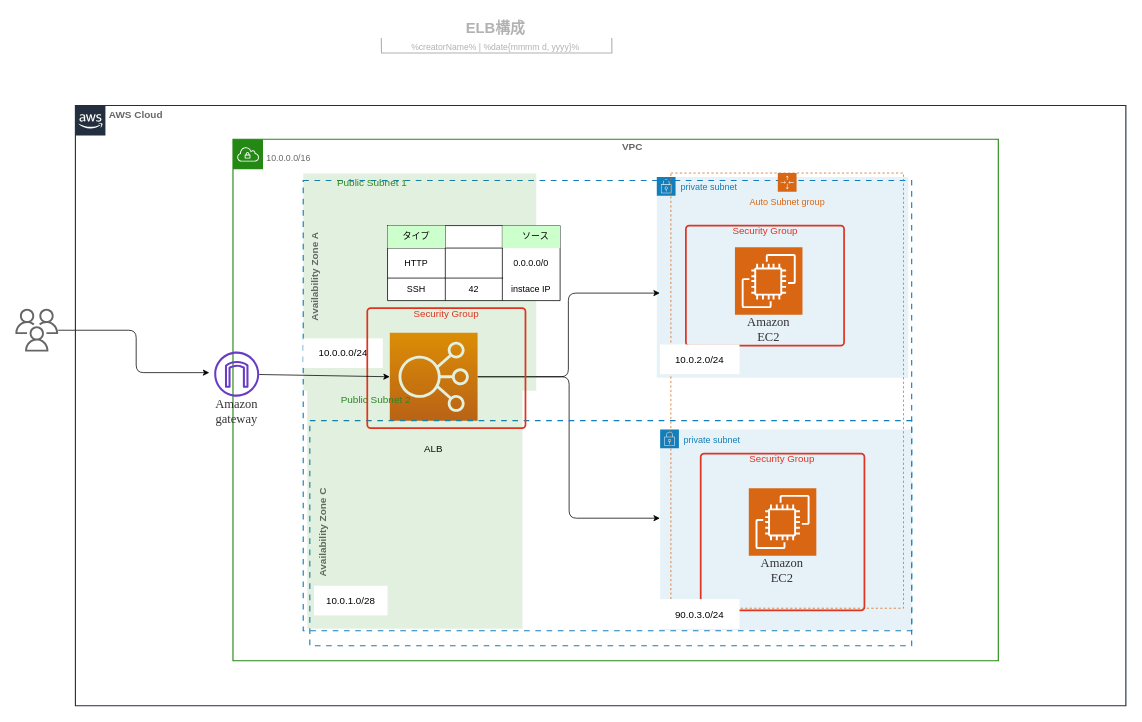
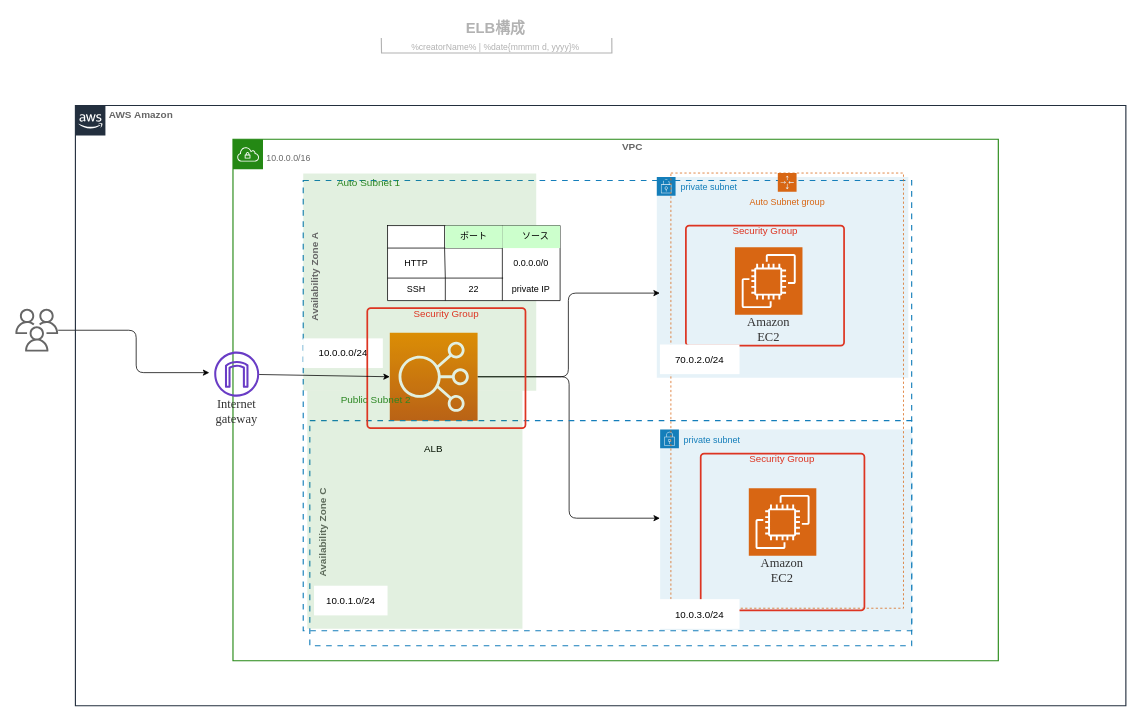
(132, 115) -> (136, 115)
(374, 183) -> (371, 183)
(416, 237) -> none
none -> (474, 237)
(474, 289) -> (474, 289)
(531, 289) -> (531, 289)
(699, 359) -> (699, 359)
(237, 411) -> (237, 419)
(351, 600) -> (351, 600)
(699, 614) -> (699, 614)
